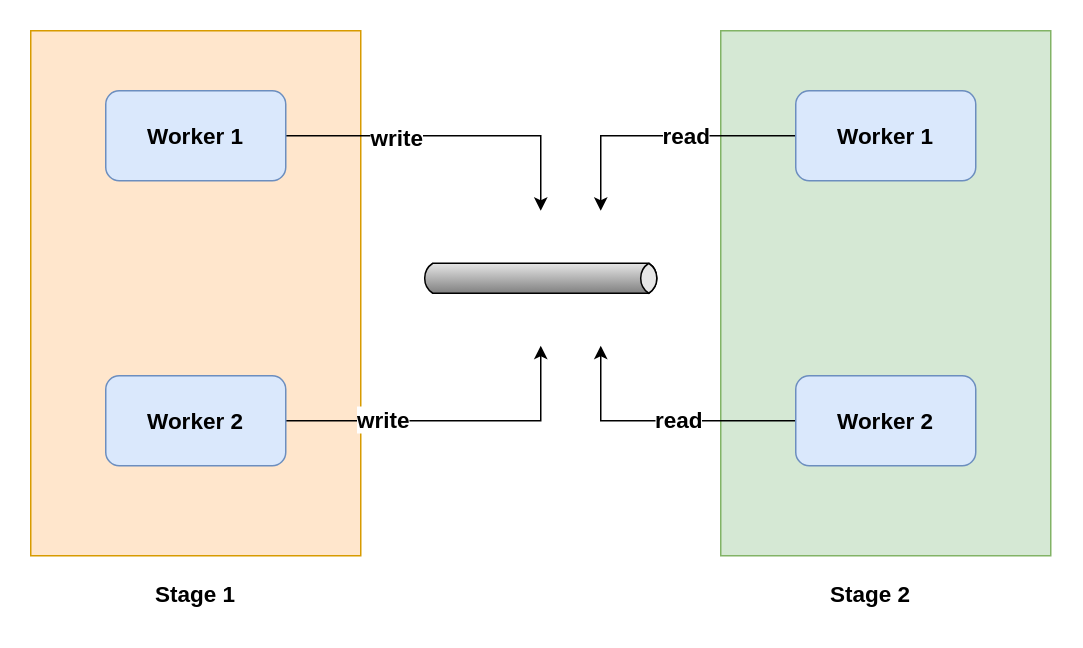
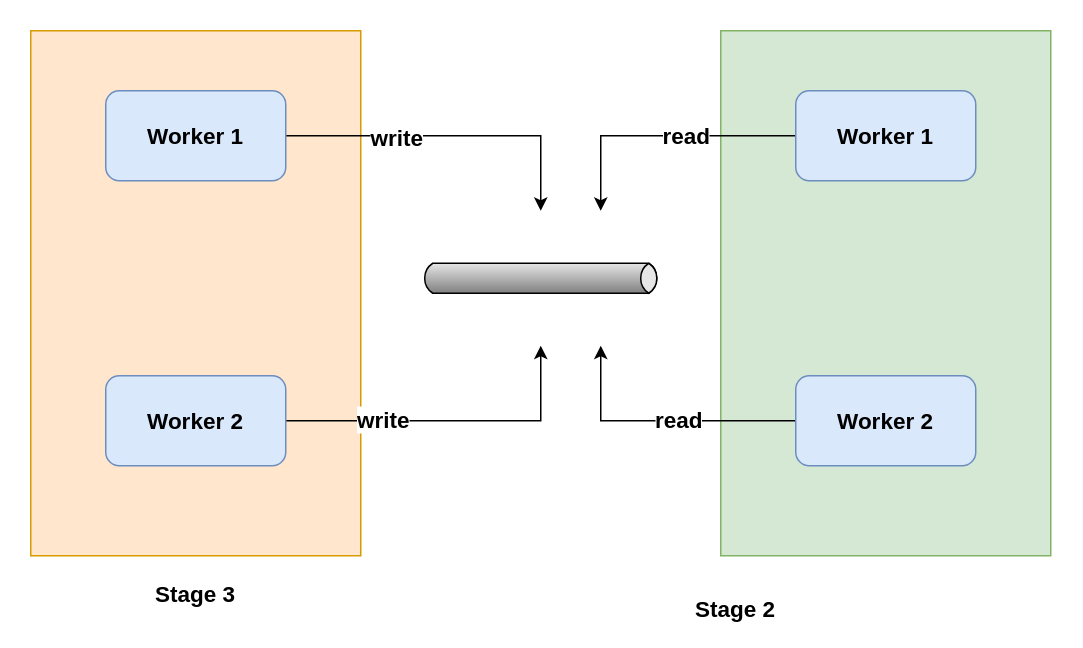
(196, 593) -> (196, 593)
(871, 593) -> (736, 608)
